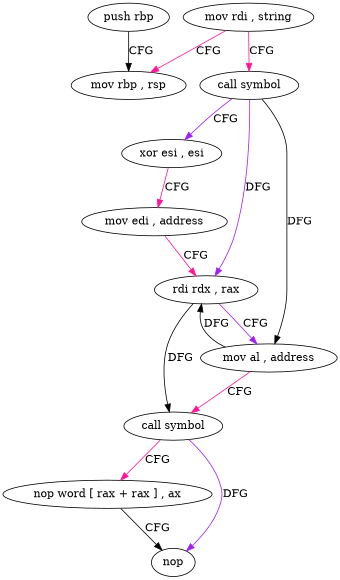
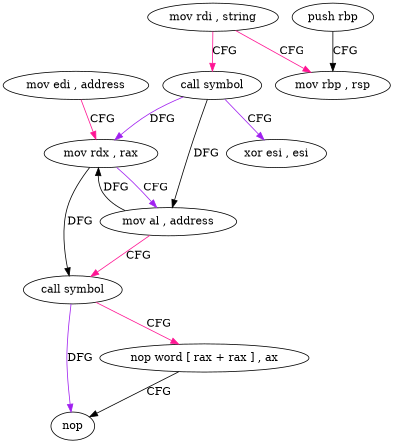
(164, 184) -> none
(206, 290) -> (101, 154)
